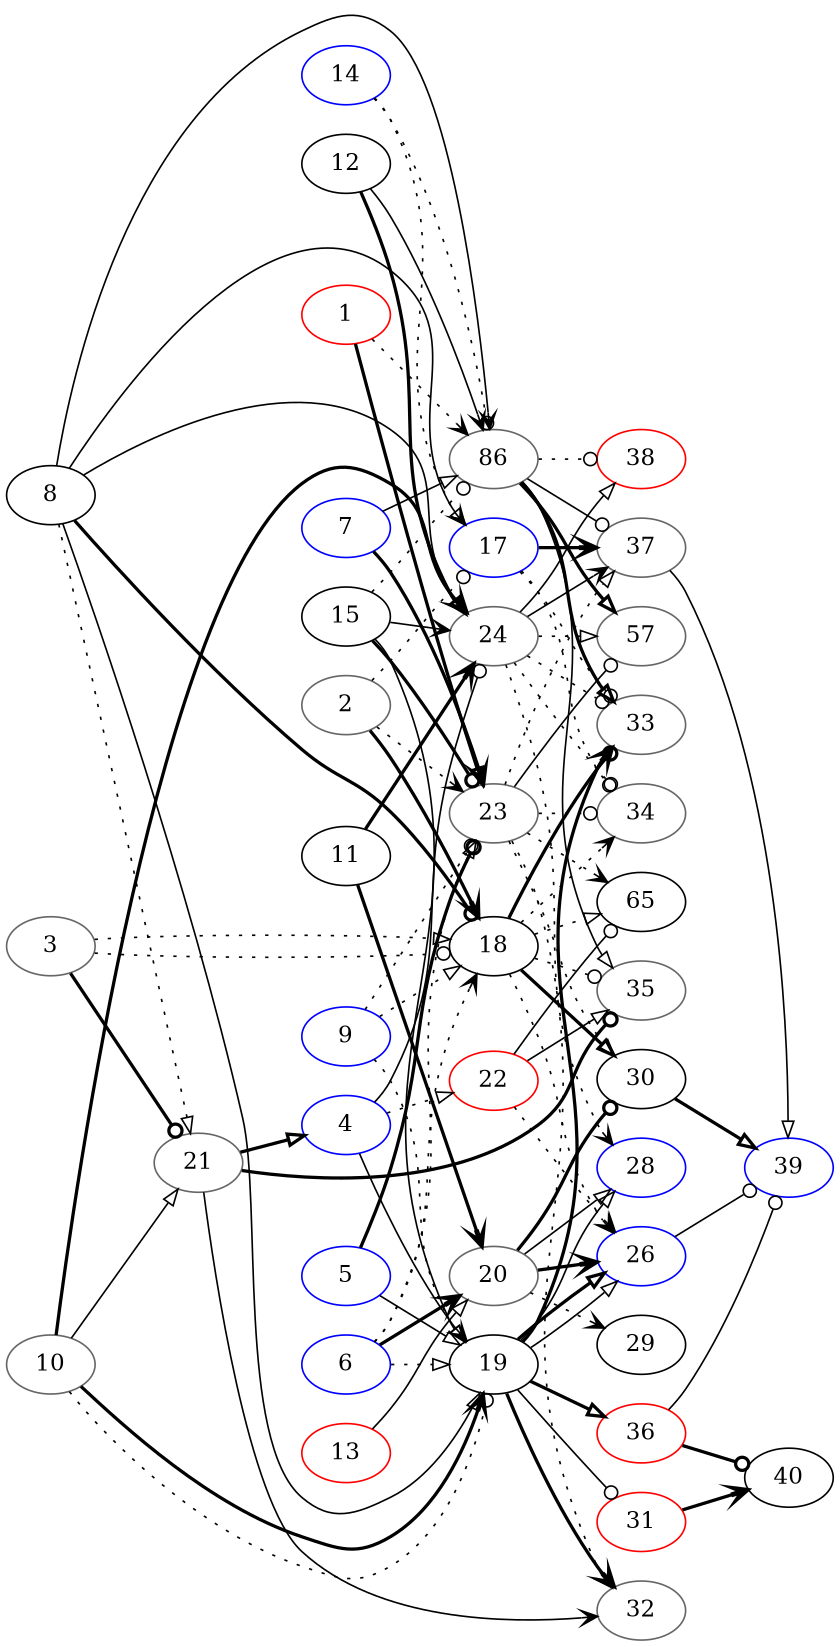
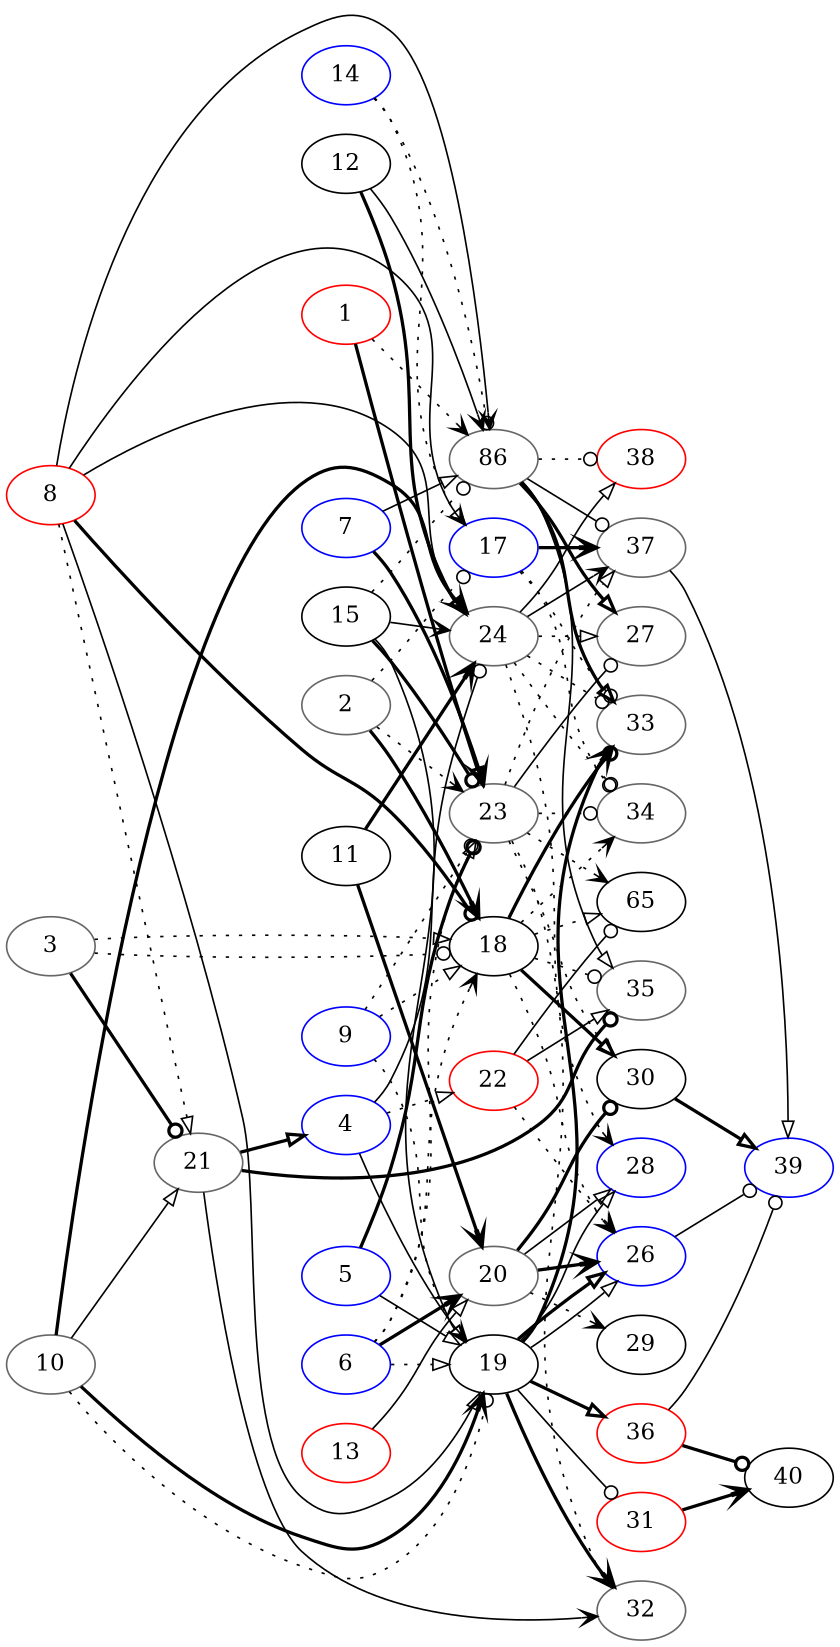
(51, 495) -> (51, 495)
(641, 636) -> (641, 636)
